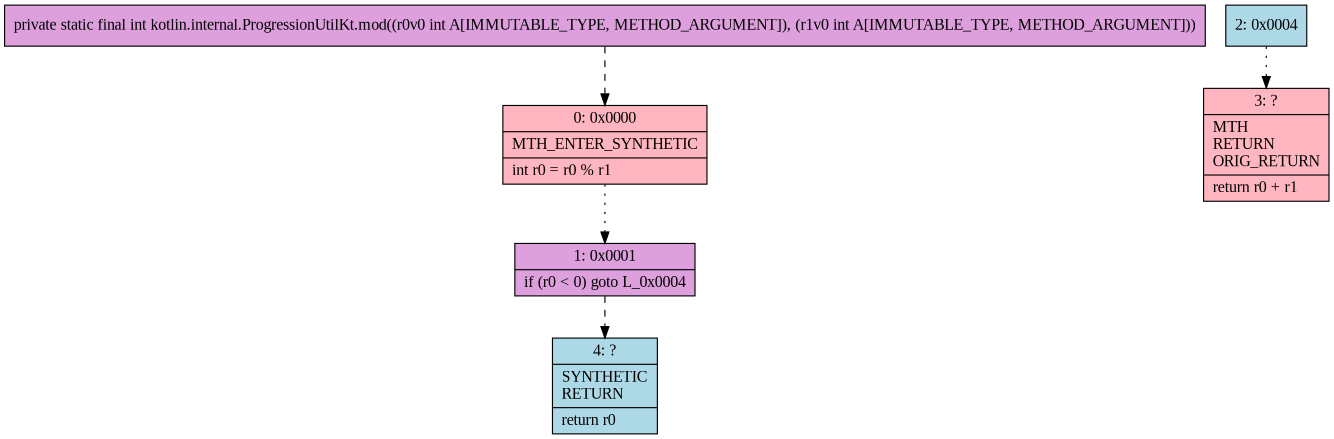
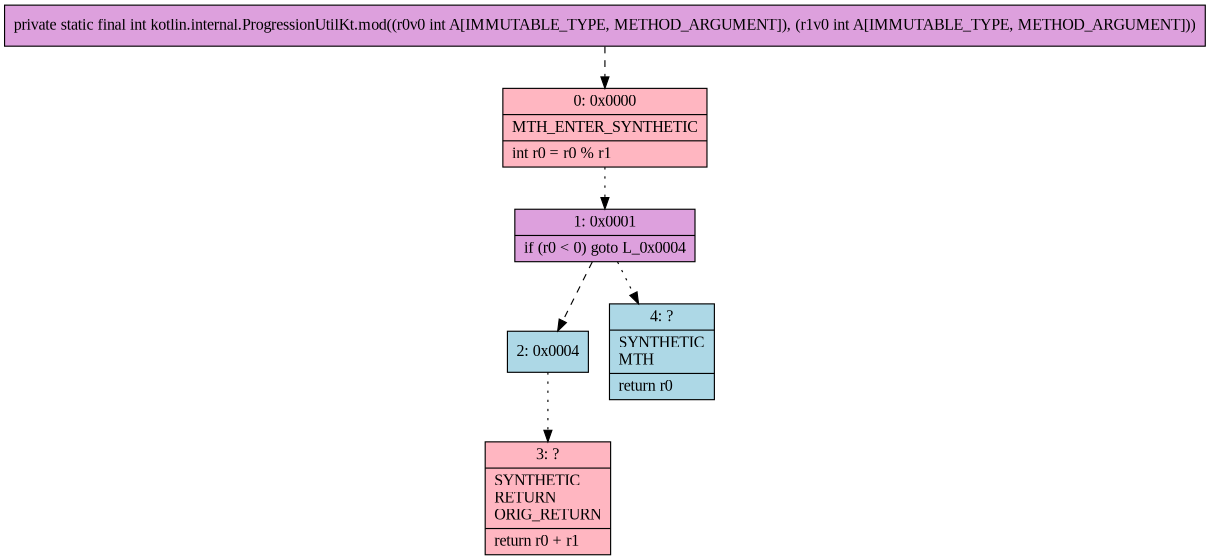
(1230, 127) -> (538, 481)
none -> (578, 291)
(605, 311) -> (625, 278)
(593, 394) -> (636, 360)
